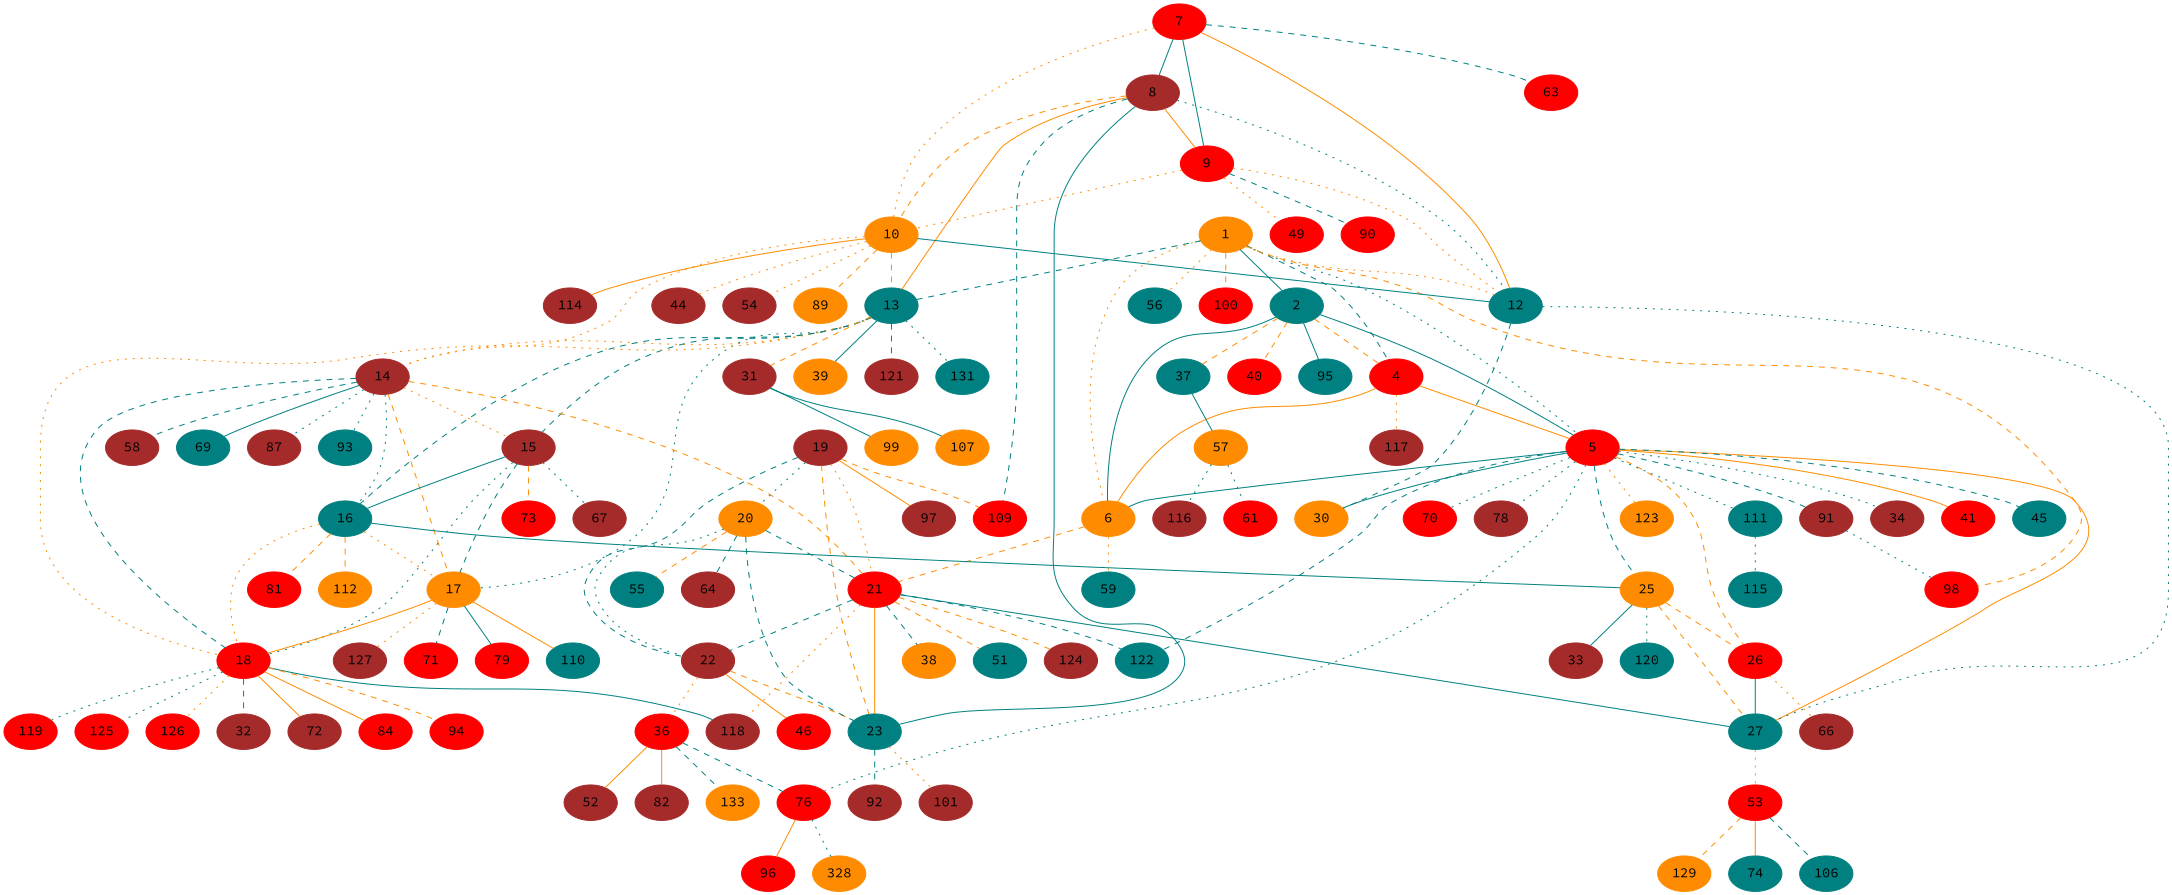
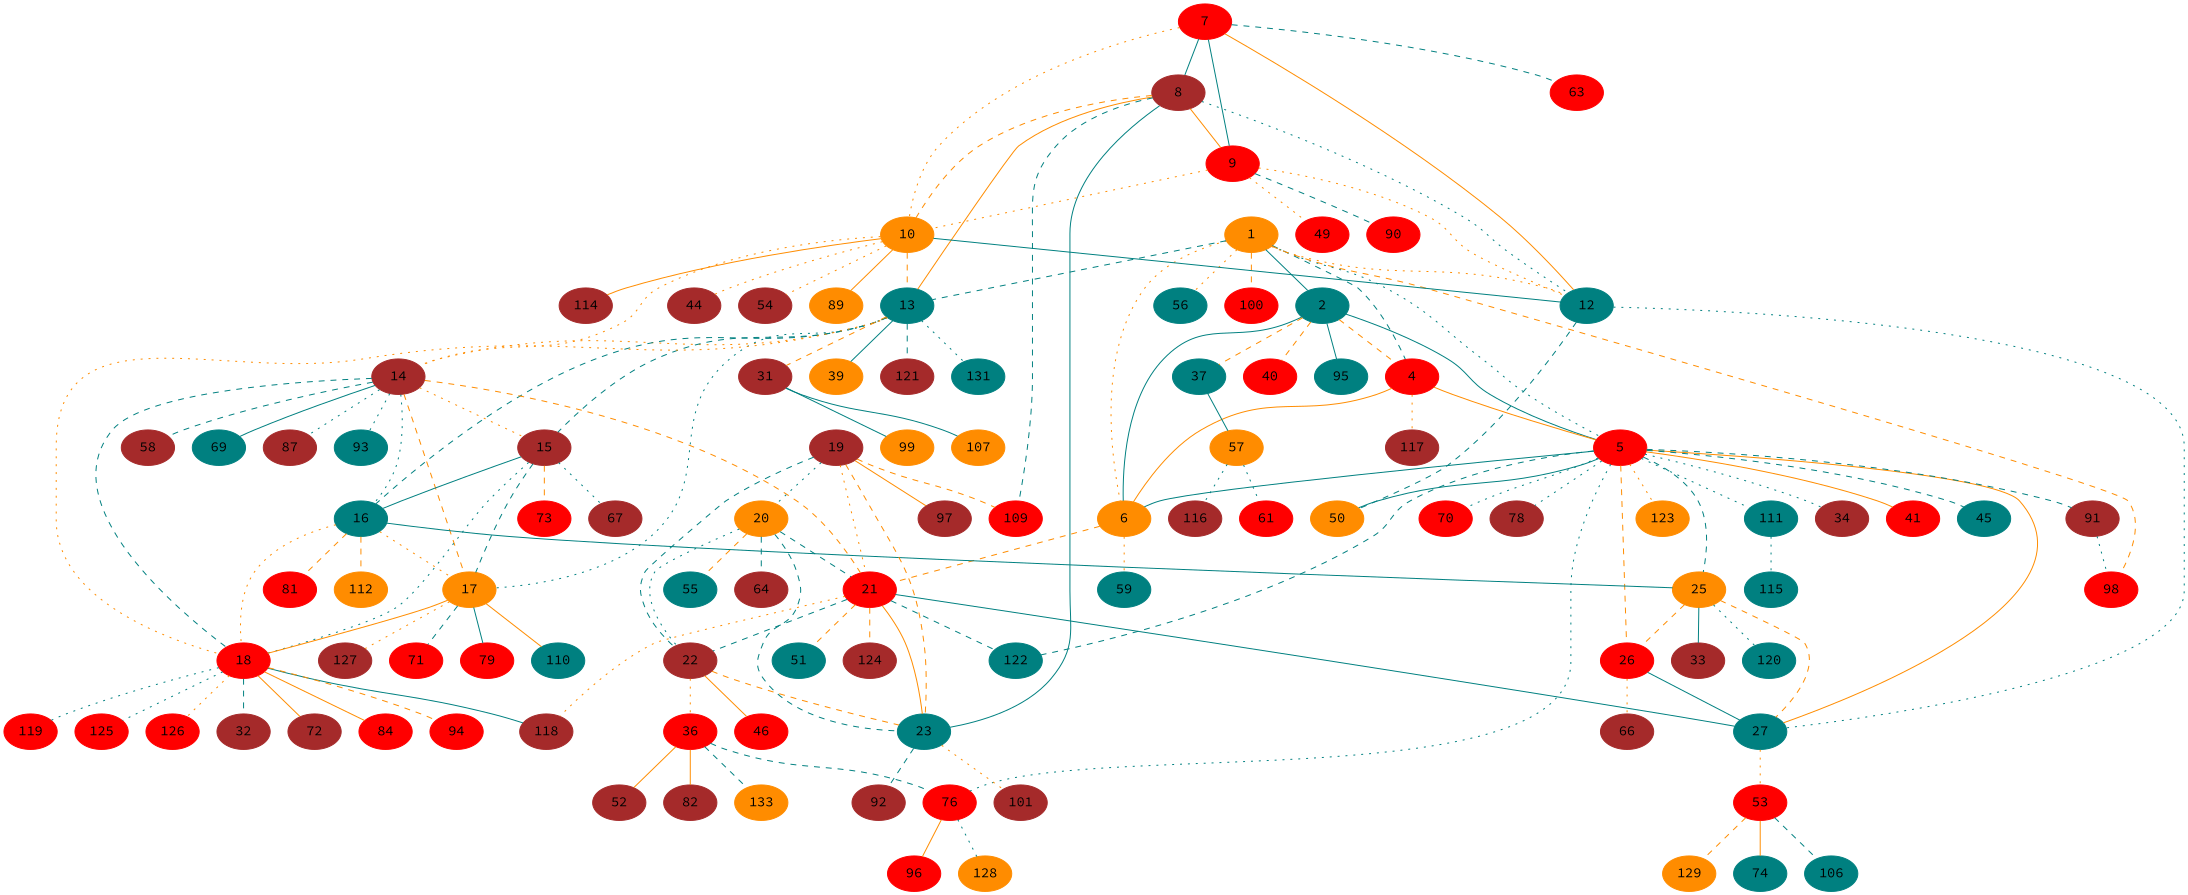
(856, 270) -> (872, 270)
(1321, 519) -> (1337, 519)
(929, 661) -> none
(839, 874) -> (985, 874)
